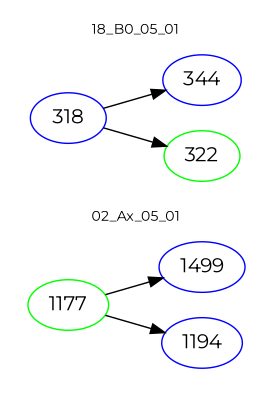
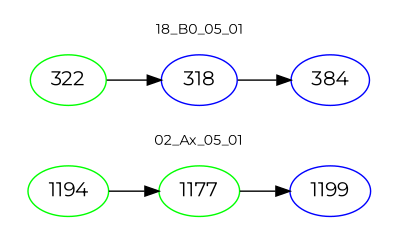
(202, 80) -> (330, 80)
(128, 135) -> (127, 80)
(202, 267) -> (330, 191)
(128, 322) -> (127, 191)
(202, 343) -> (68, 191)
